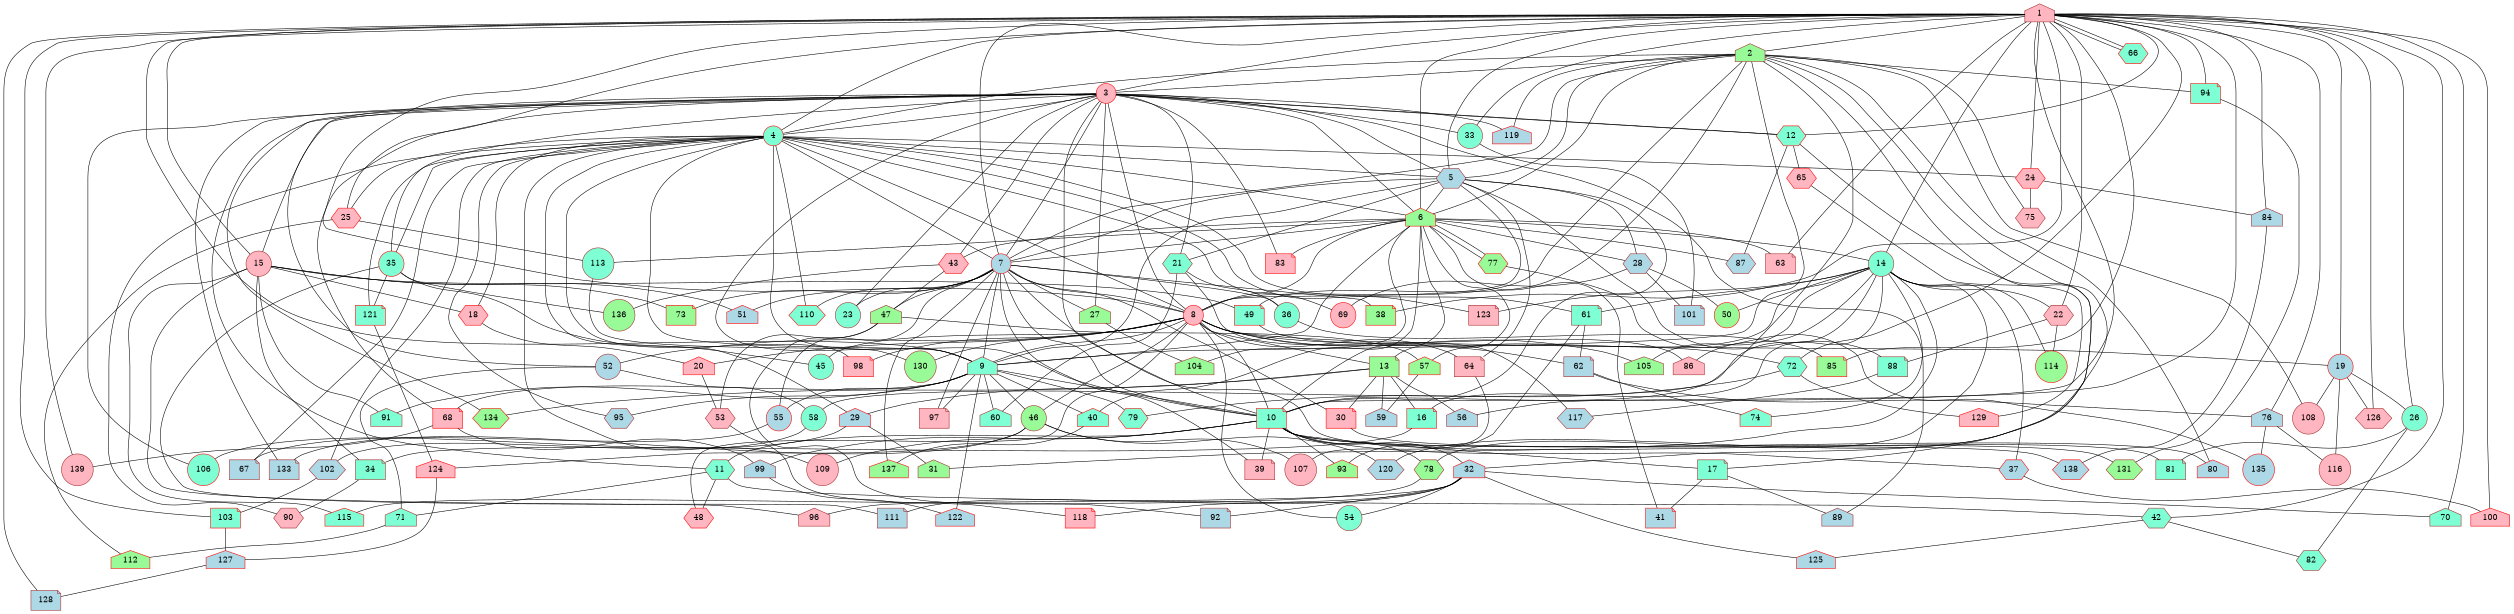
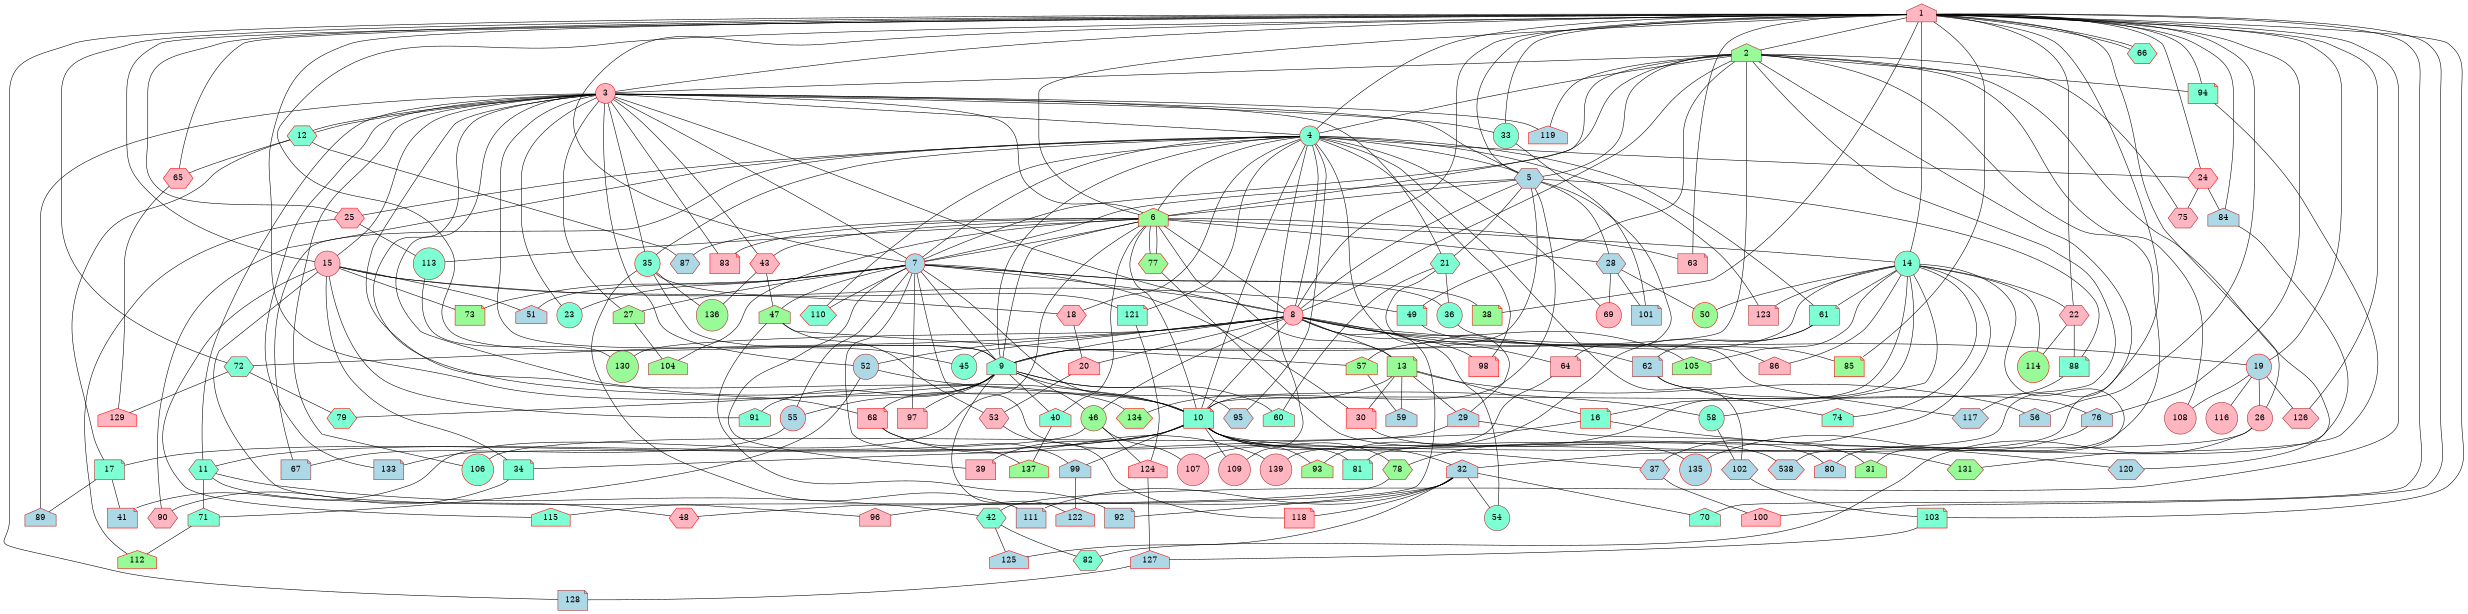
(2071, 102) -> (1003, 21)
(2415, 418) -> (2260, 418)
(1236, 438) -> (1860, 446)
(2299, 442) -> none
(2071, 470) -> (1786, 470)
